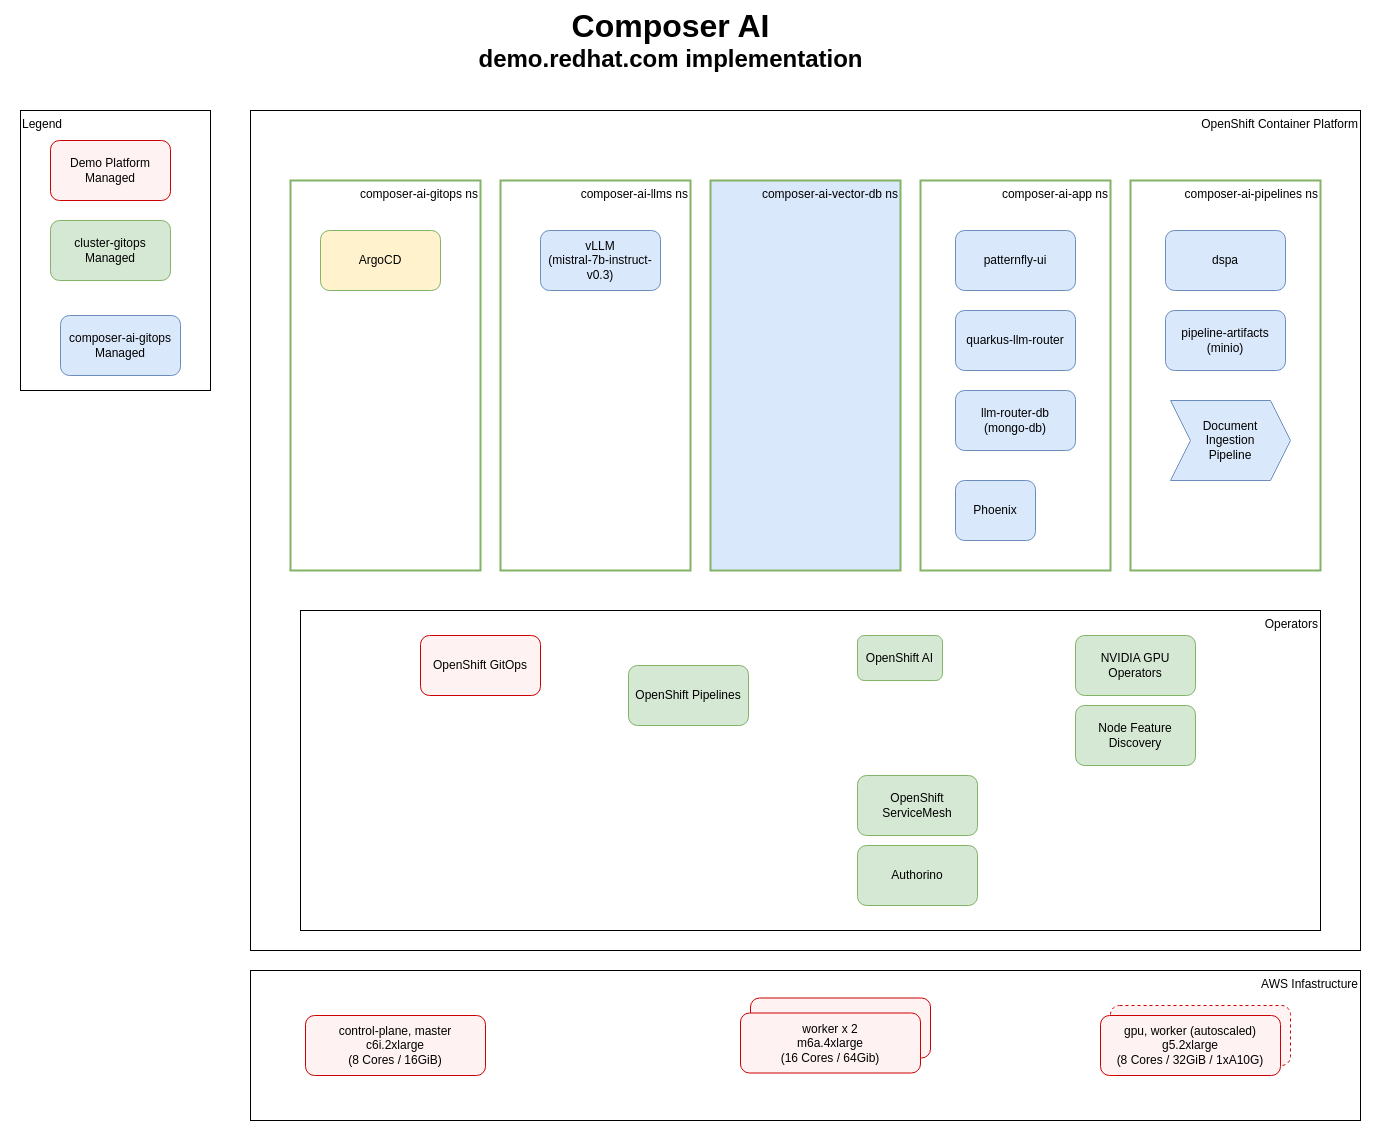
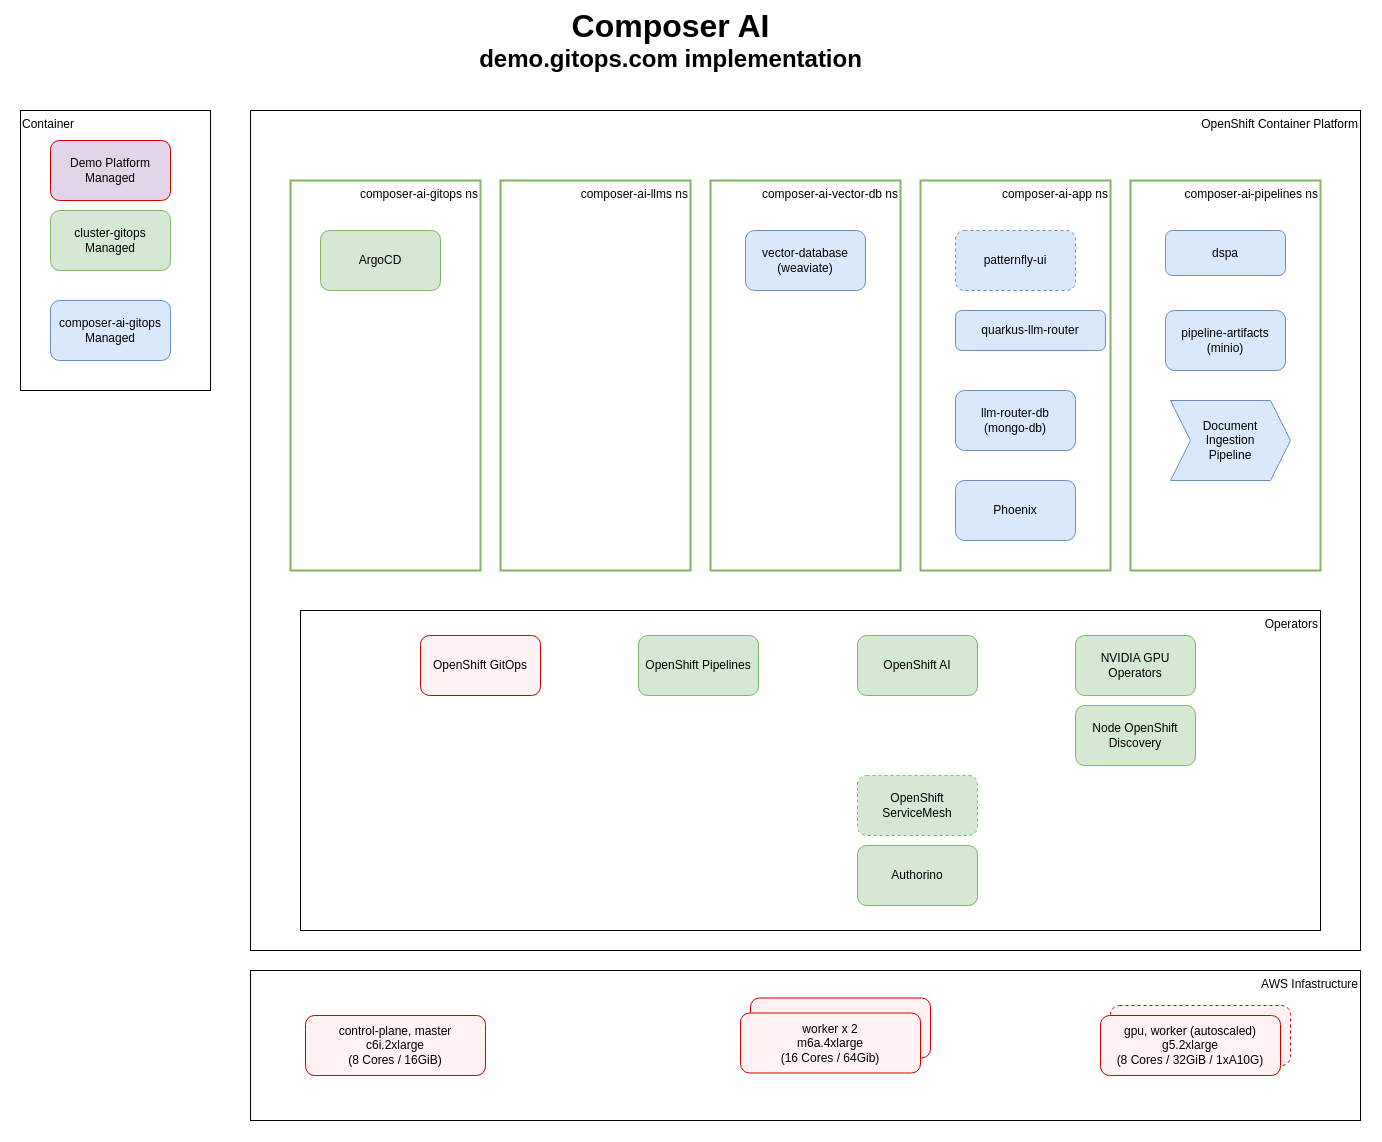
(671, 41) -> (671, 41)
(43, 125) -> (51, 125)
(111, 171) -> (111, 171)
(111, 251) -> (111, 241)
(381, 261) -> (381, 261)
(601, 261) -> none
none -> (806, 261)
(1016, 261) -> (1016, 261)
(1226, 261) -> (1226, 253)
(1016, 341) -> (1031, 331)
(121, 346) -> (111, 331)
(806, 376) -> (806, 376)
(996, 511) -> (1016, 511)
(900, 658) -> (918, 666)
(689, 696) -> (699, 666)
(1136, 736) -> (1136, 736)
(918, 806) -> (918, 806)
